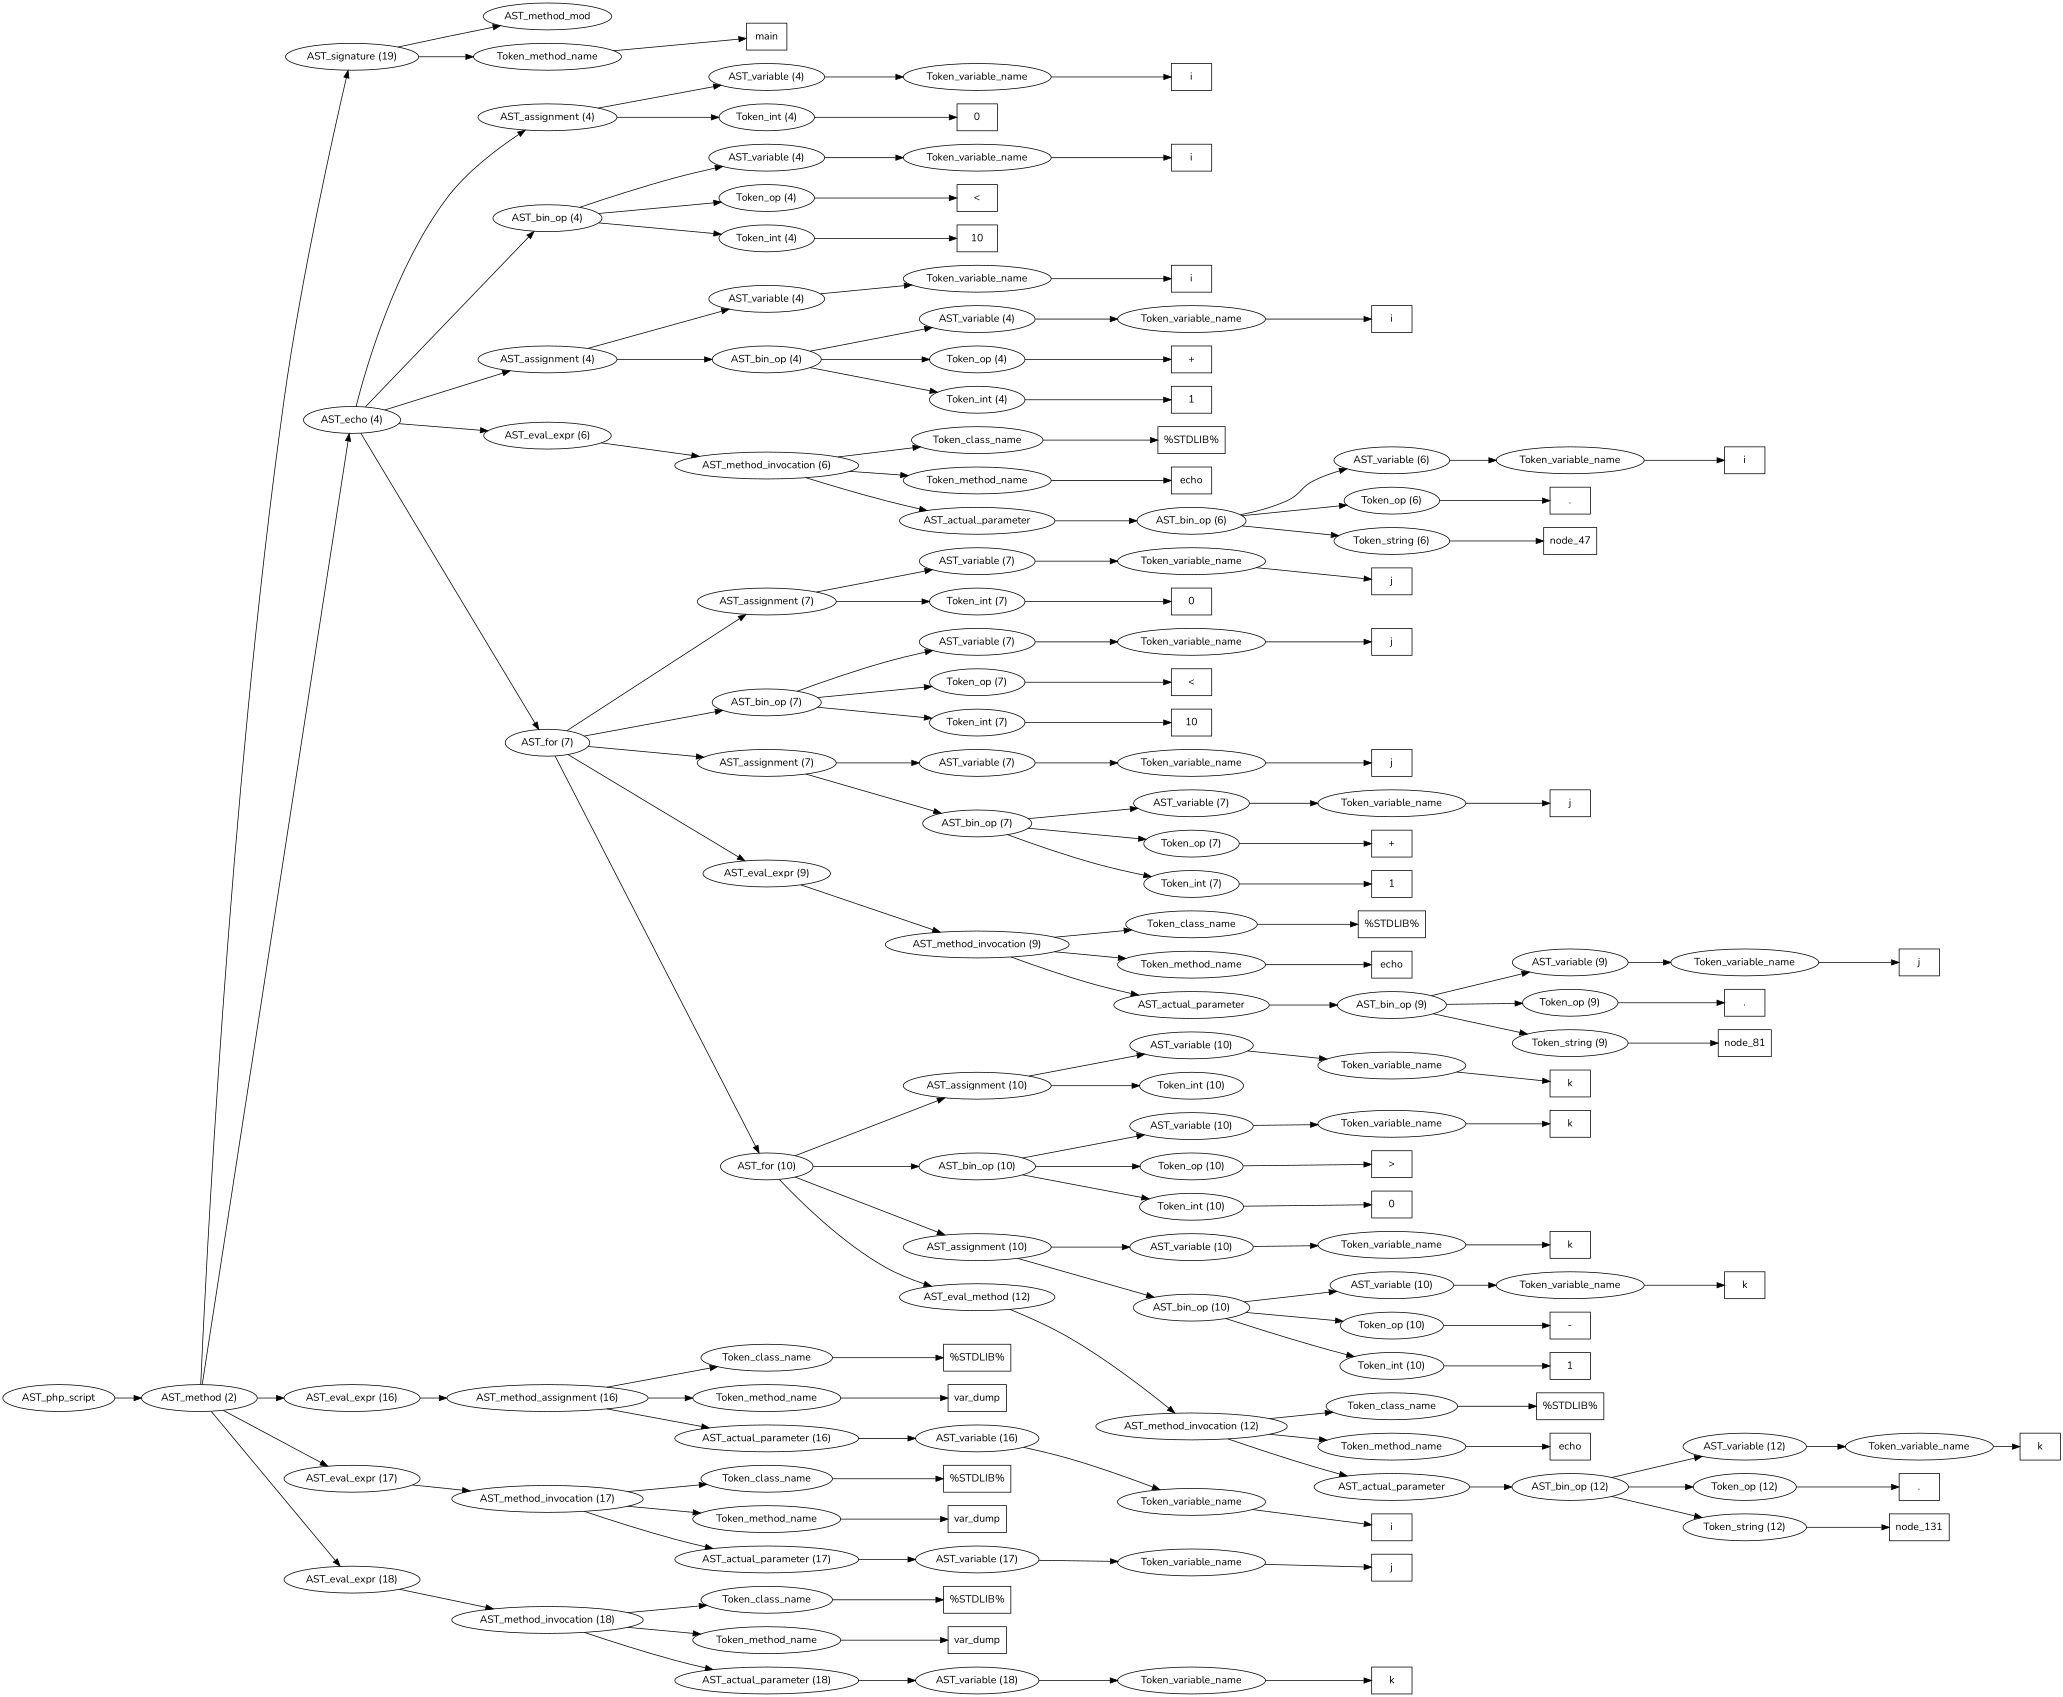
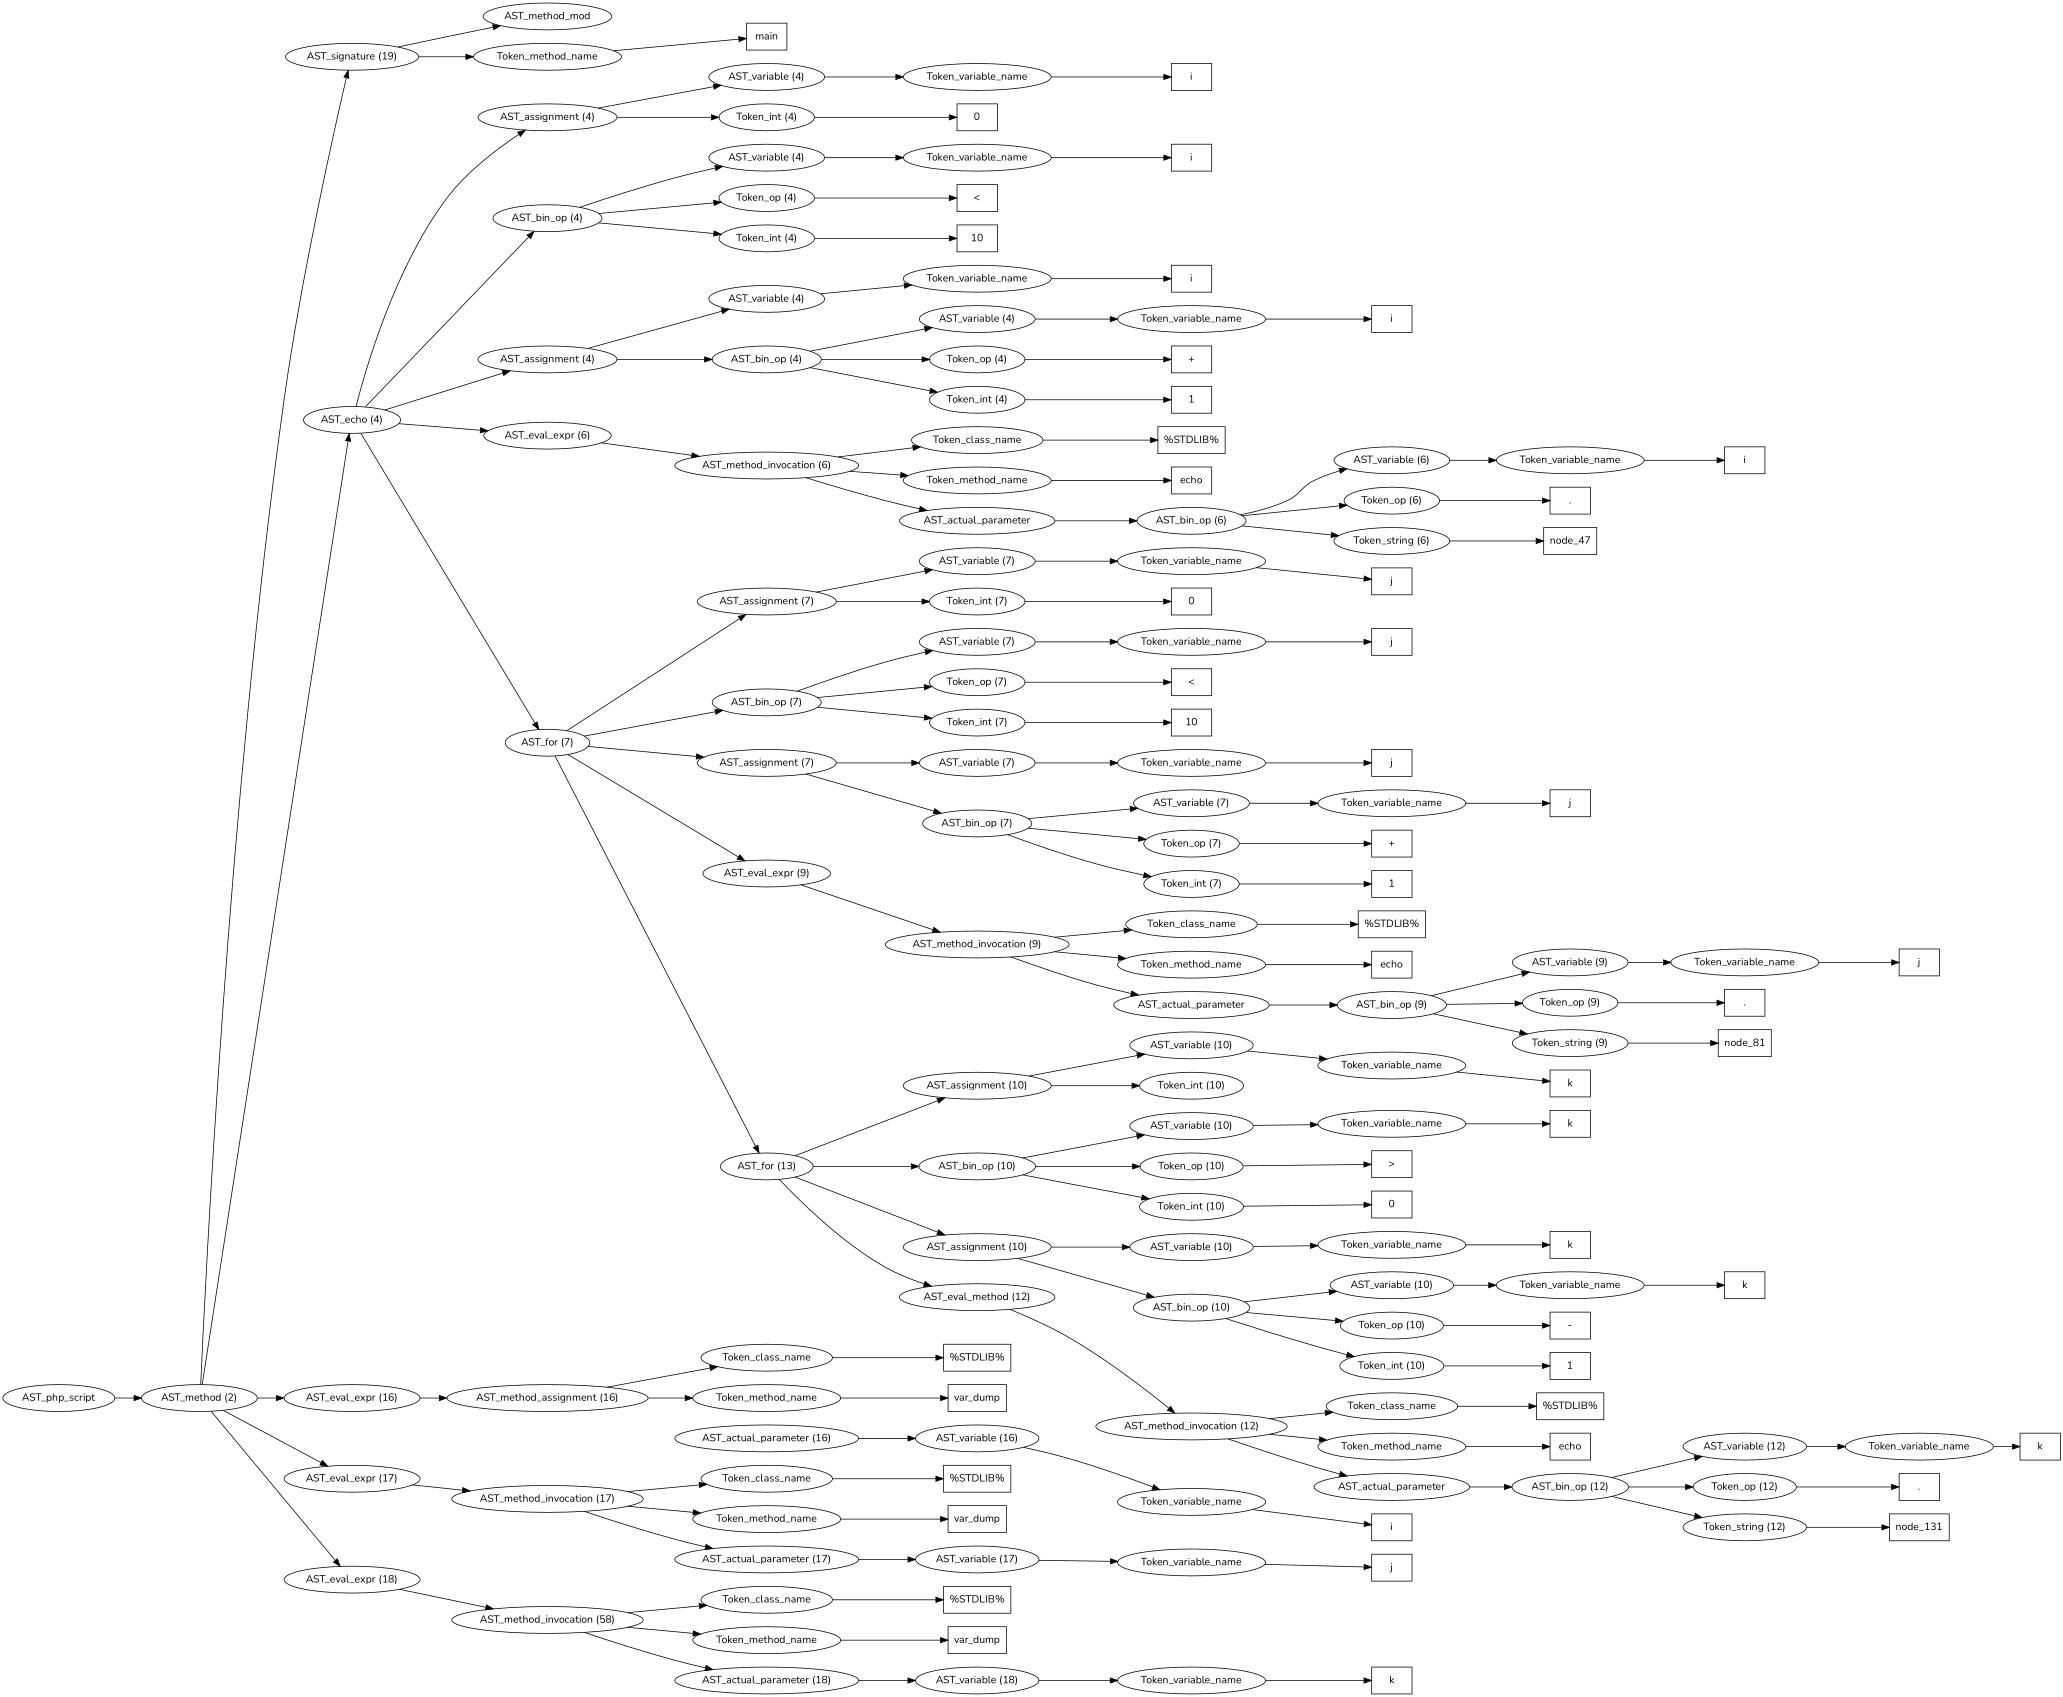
(767, 1166) -> (767, 1166)
(654, 1418) -> none
(547, 1620) -> (547, 1620)
